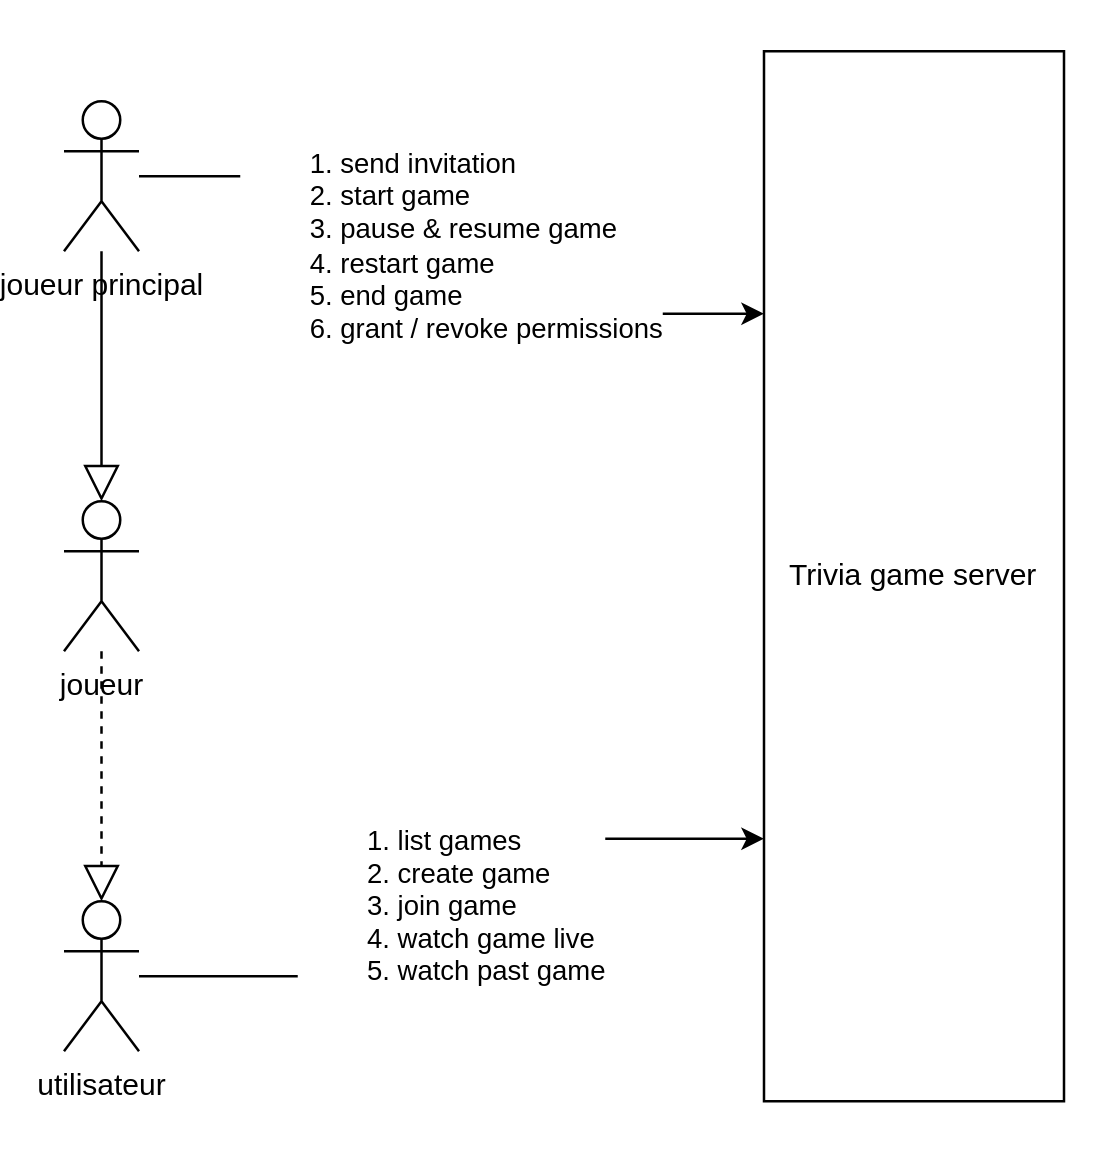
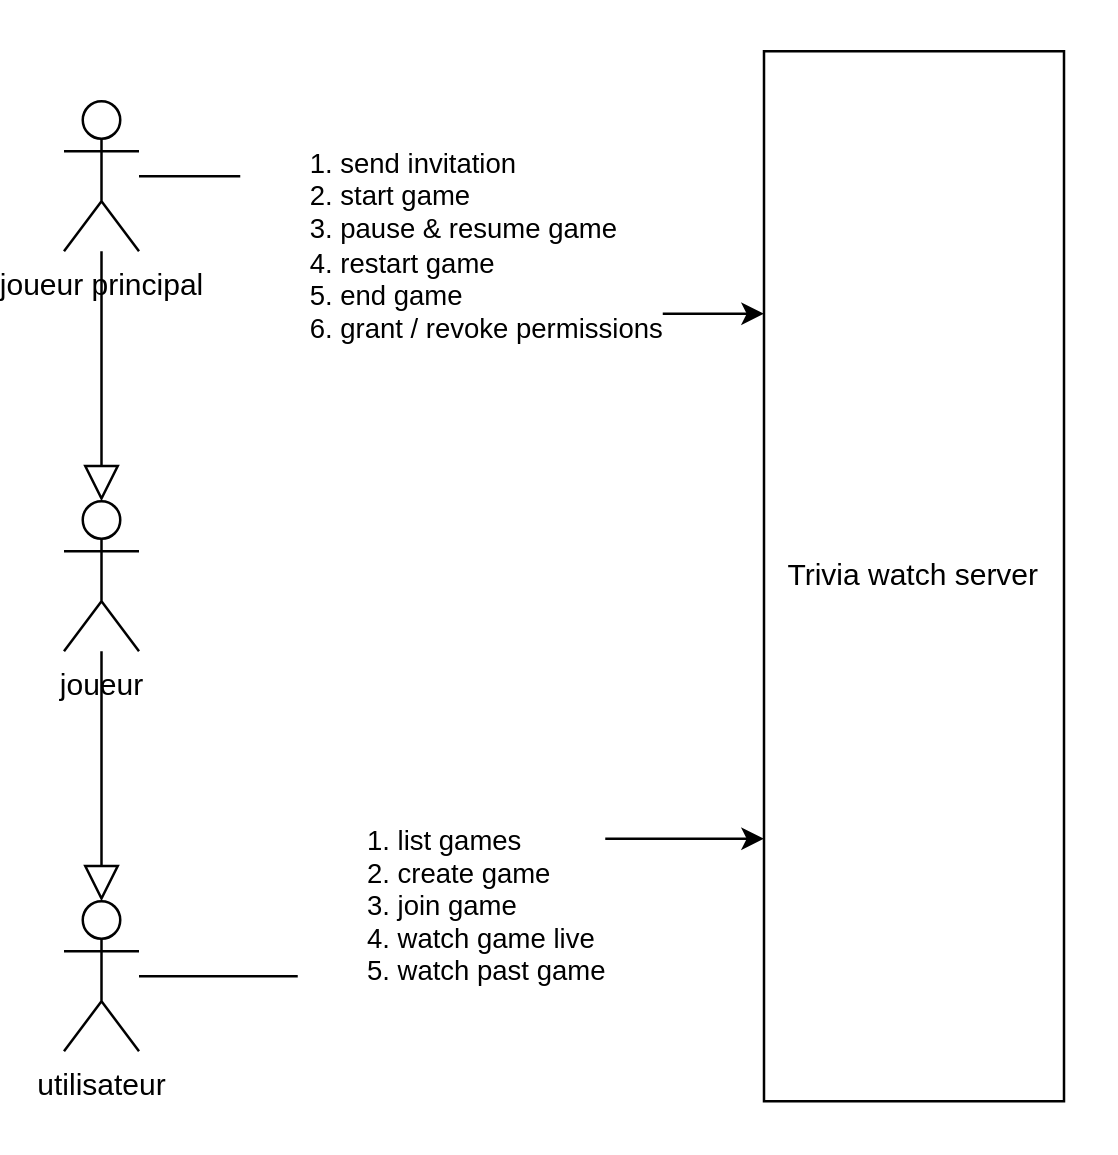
(914, 576) -> (914, 576)
(101, 762) -> (101, 762)
